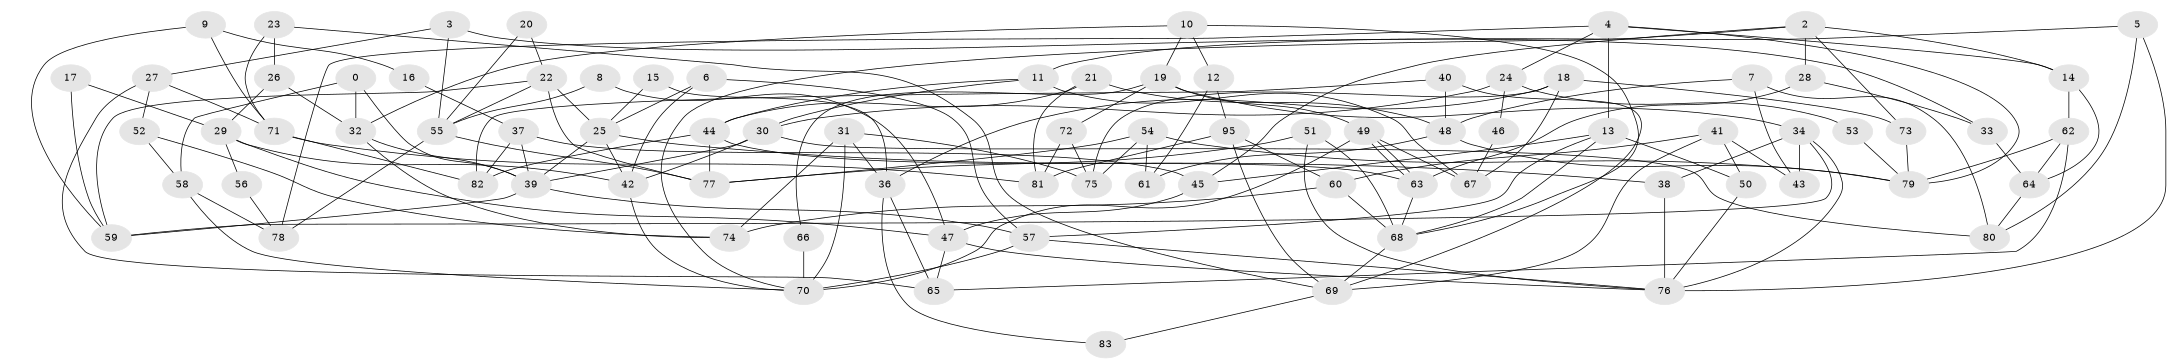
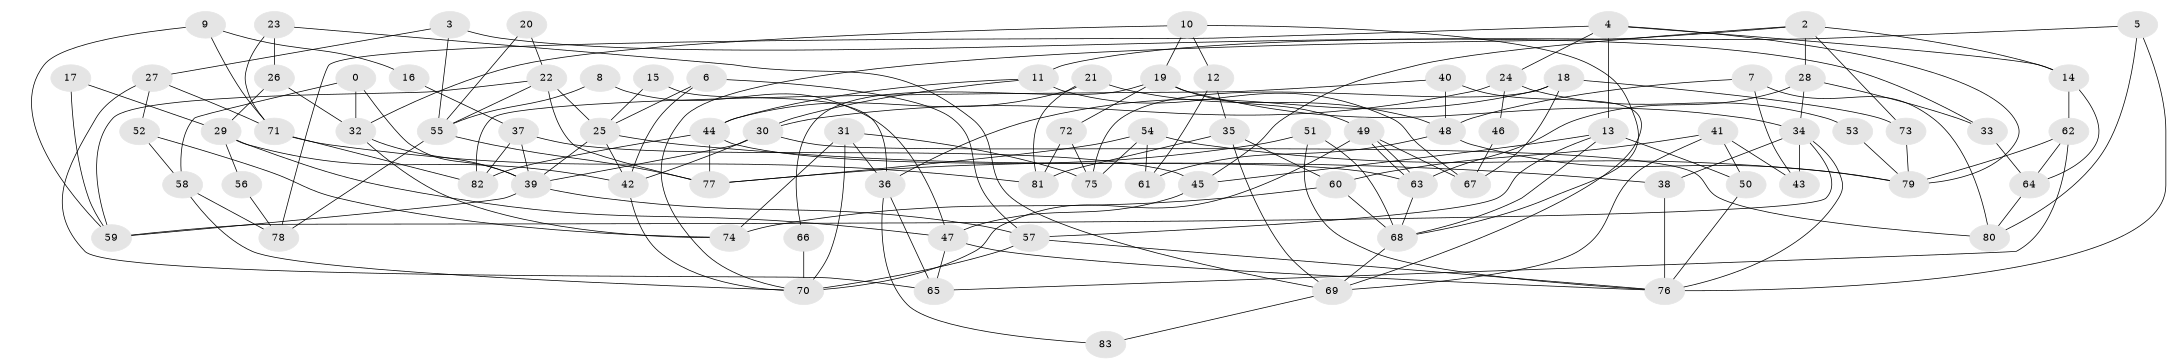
none -> (1802, 105)
(1229, 131) -> (1229, 131)
